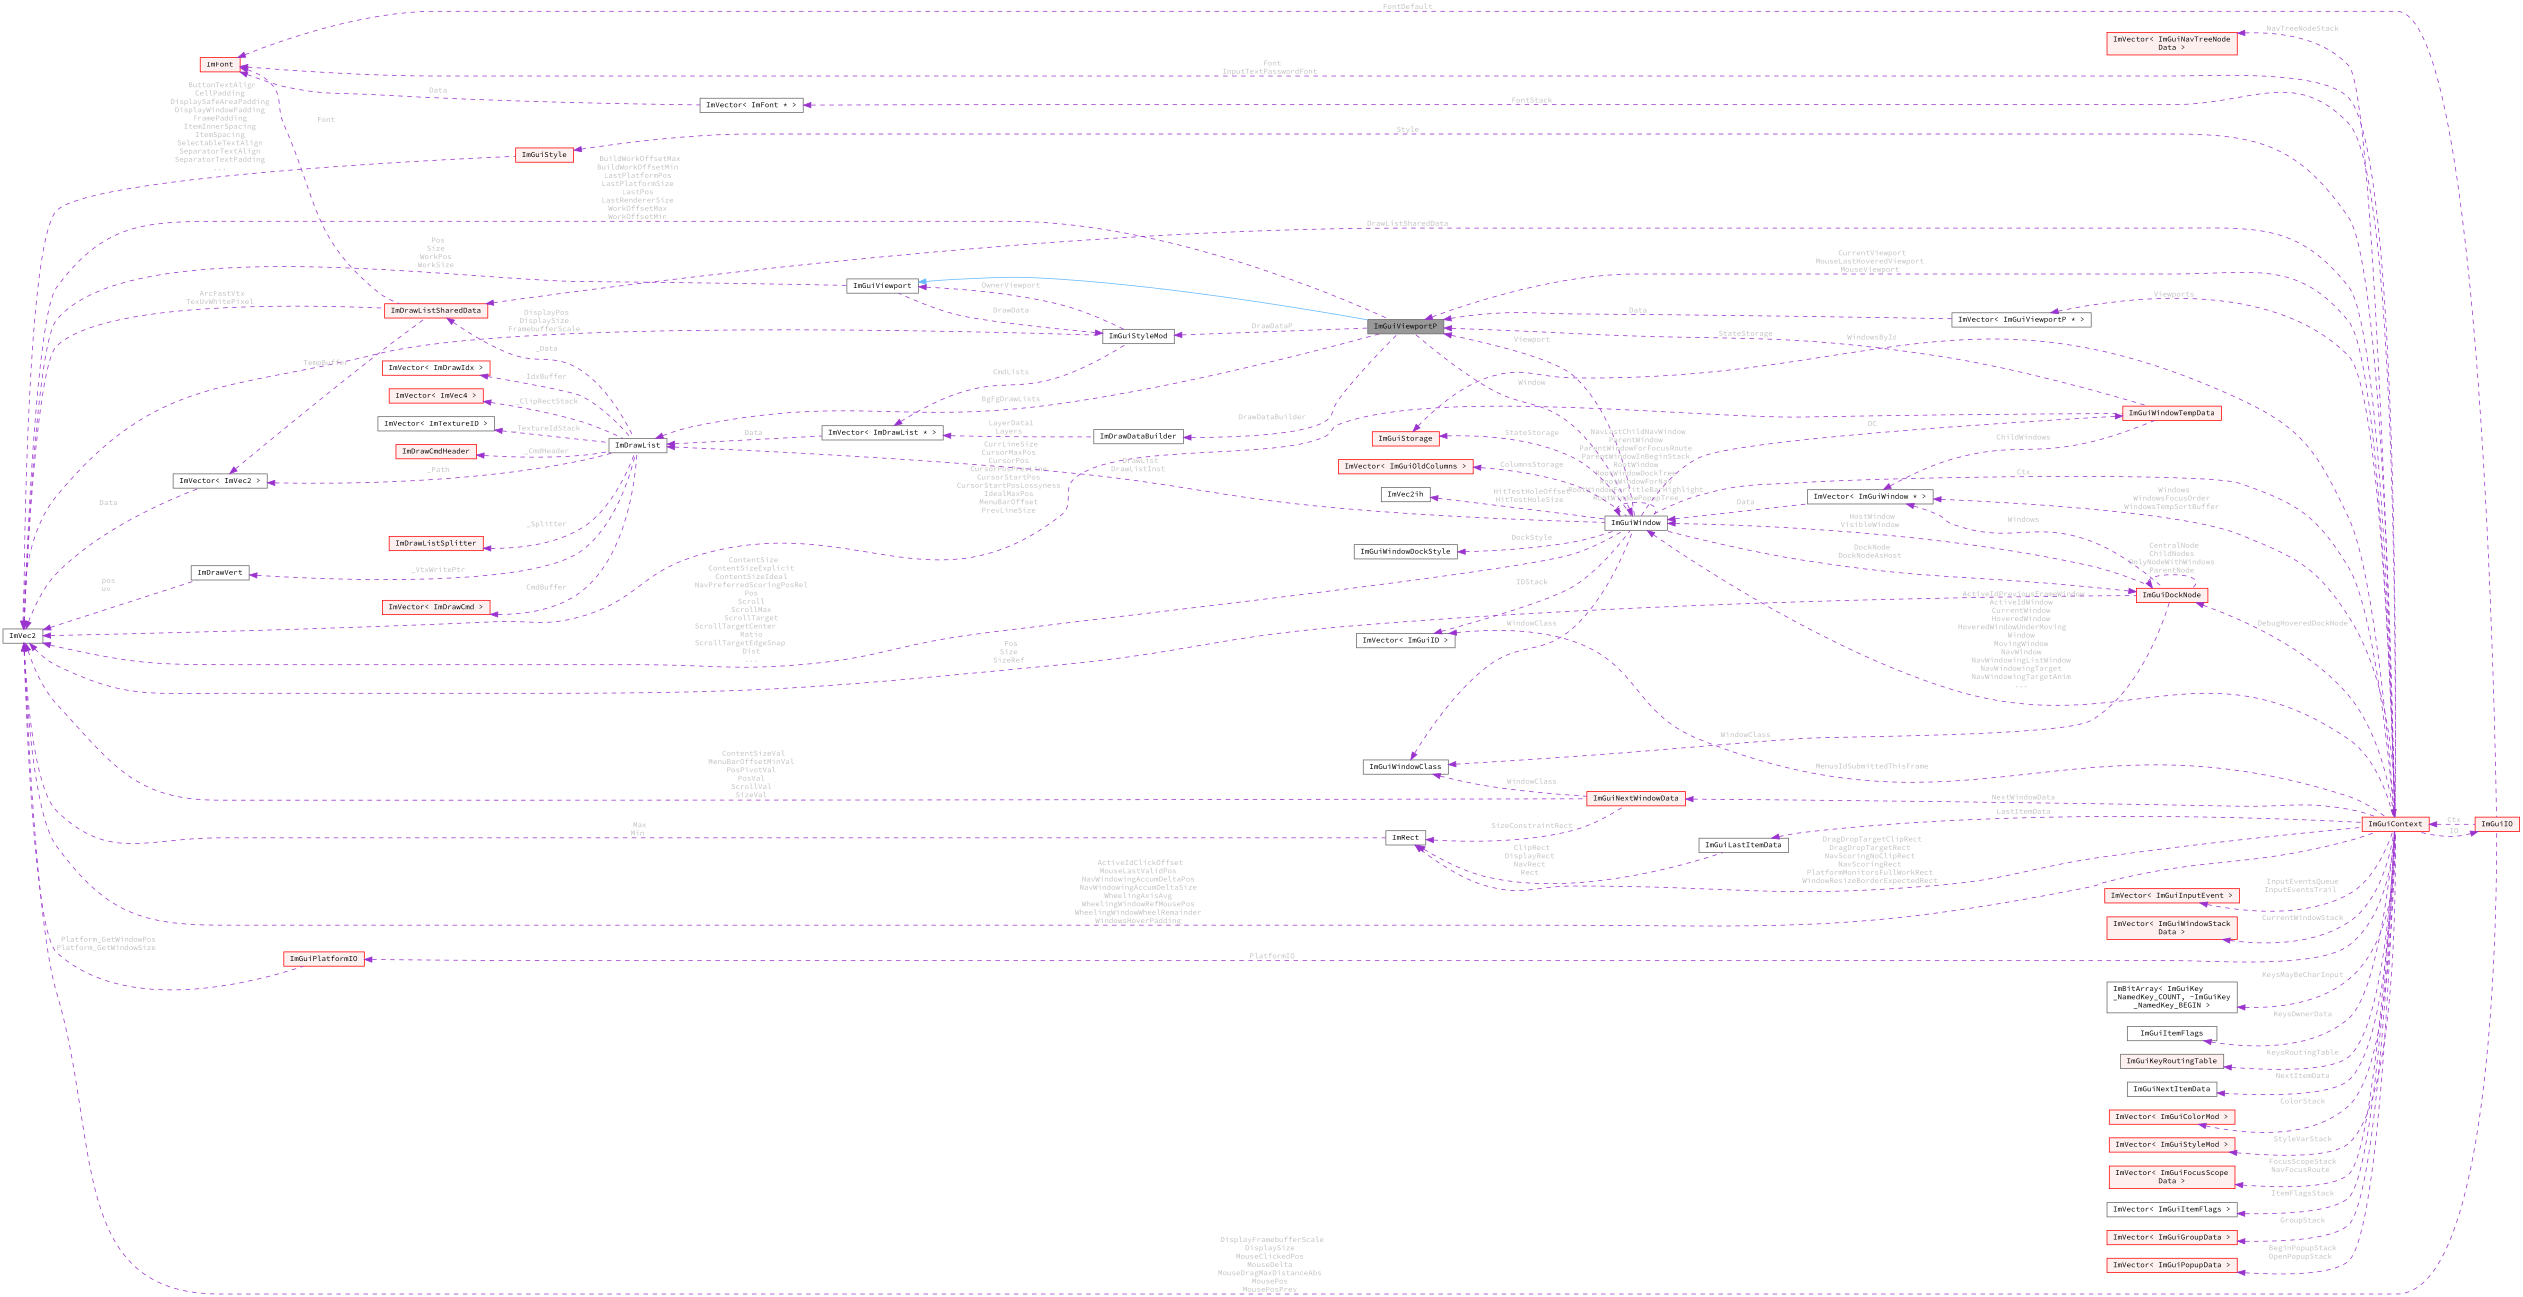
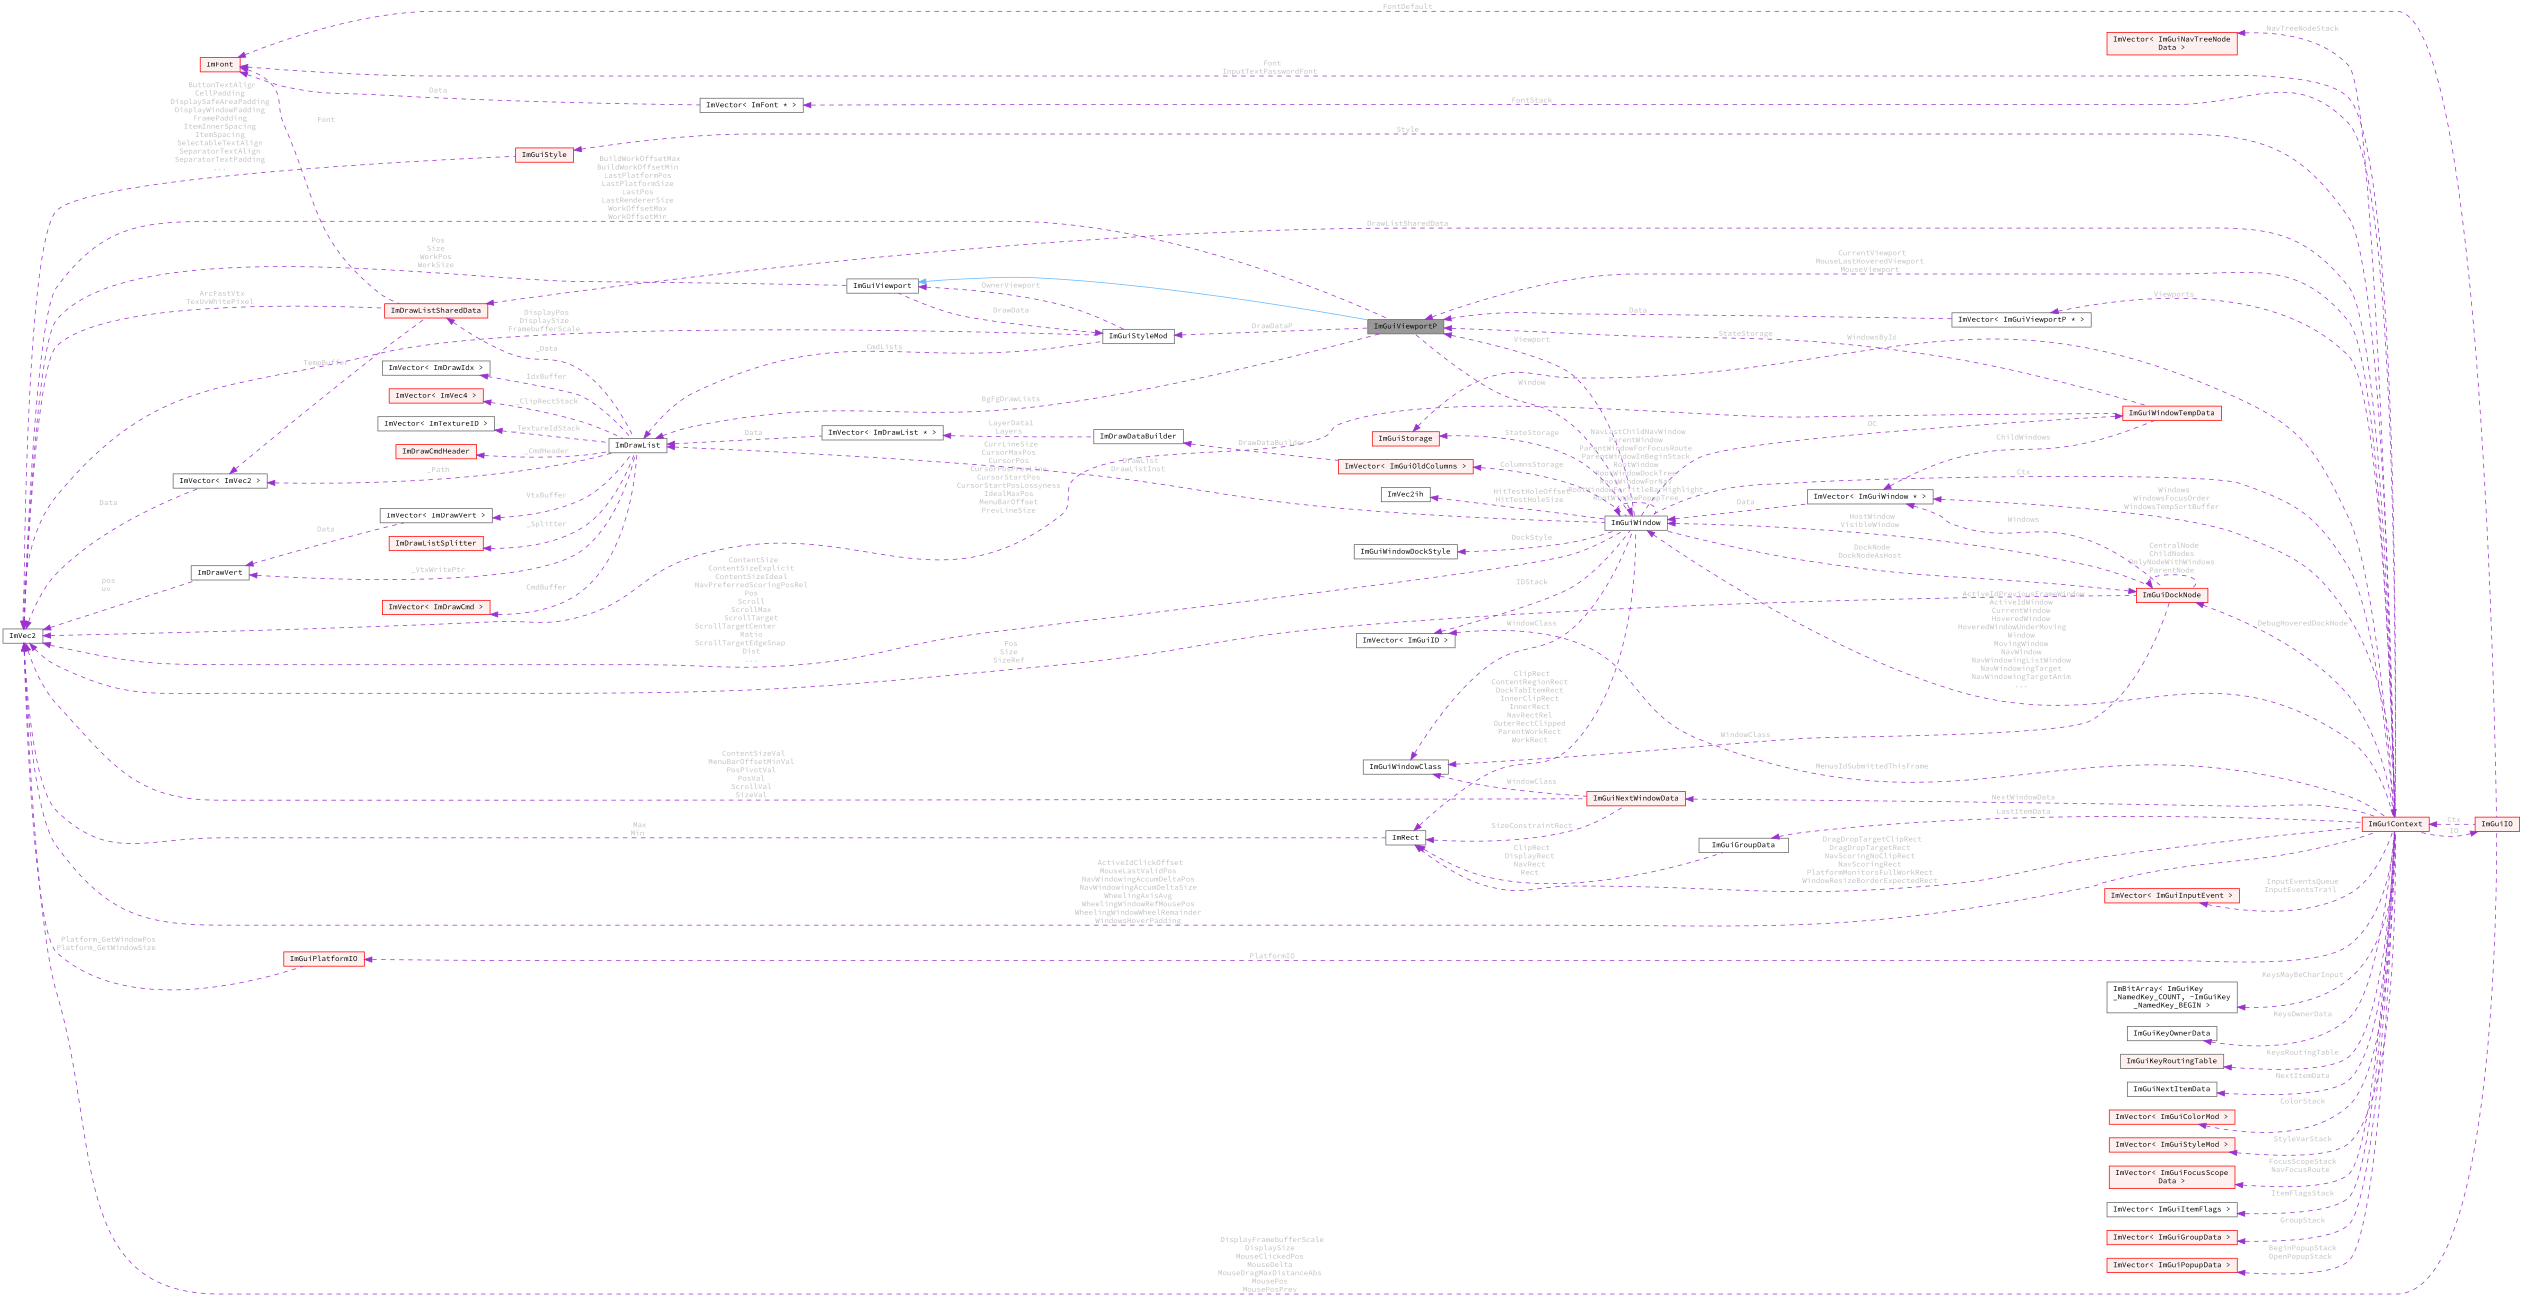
(436, 368) -> (436, 368)
(1014, 385) -> (865, 352)
(1315, 426) -> (1268, 453)
none -> (436, 516)
none -> (1588, 725)
(1744, 845) -> (1744, 845)
(2172, 928) -> none
(2172, 1034) -> (2172, 1034)
